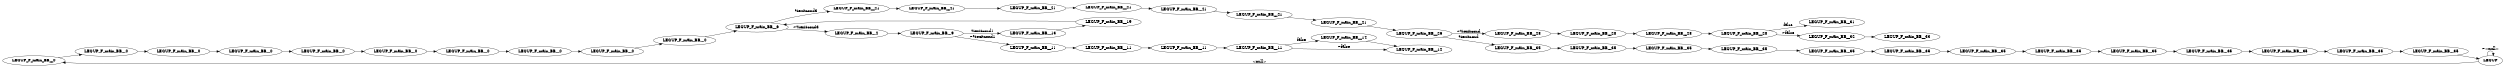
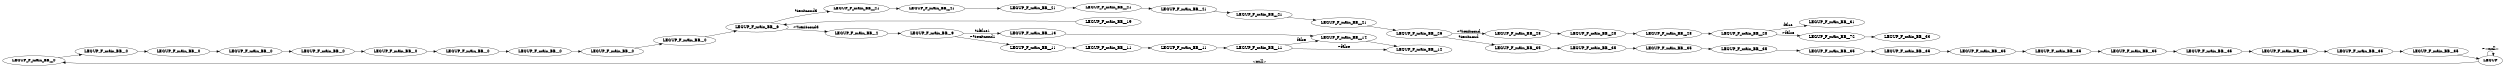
(1069, 28) -> (1188, 34)
(982, 31) -> (982, 31)
(1832, 37) -> (1832, 37)
